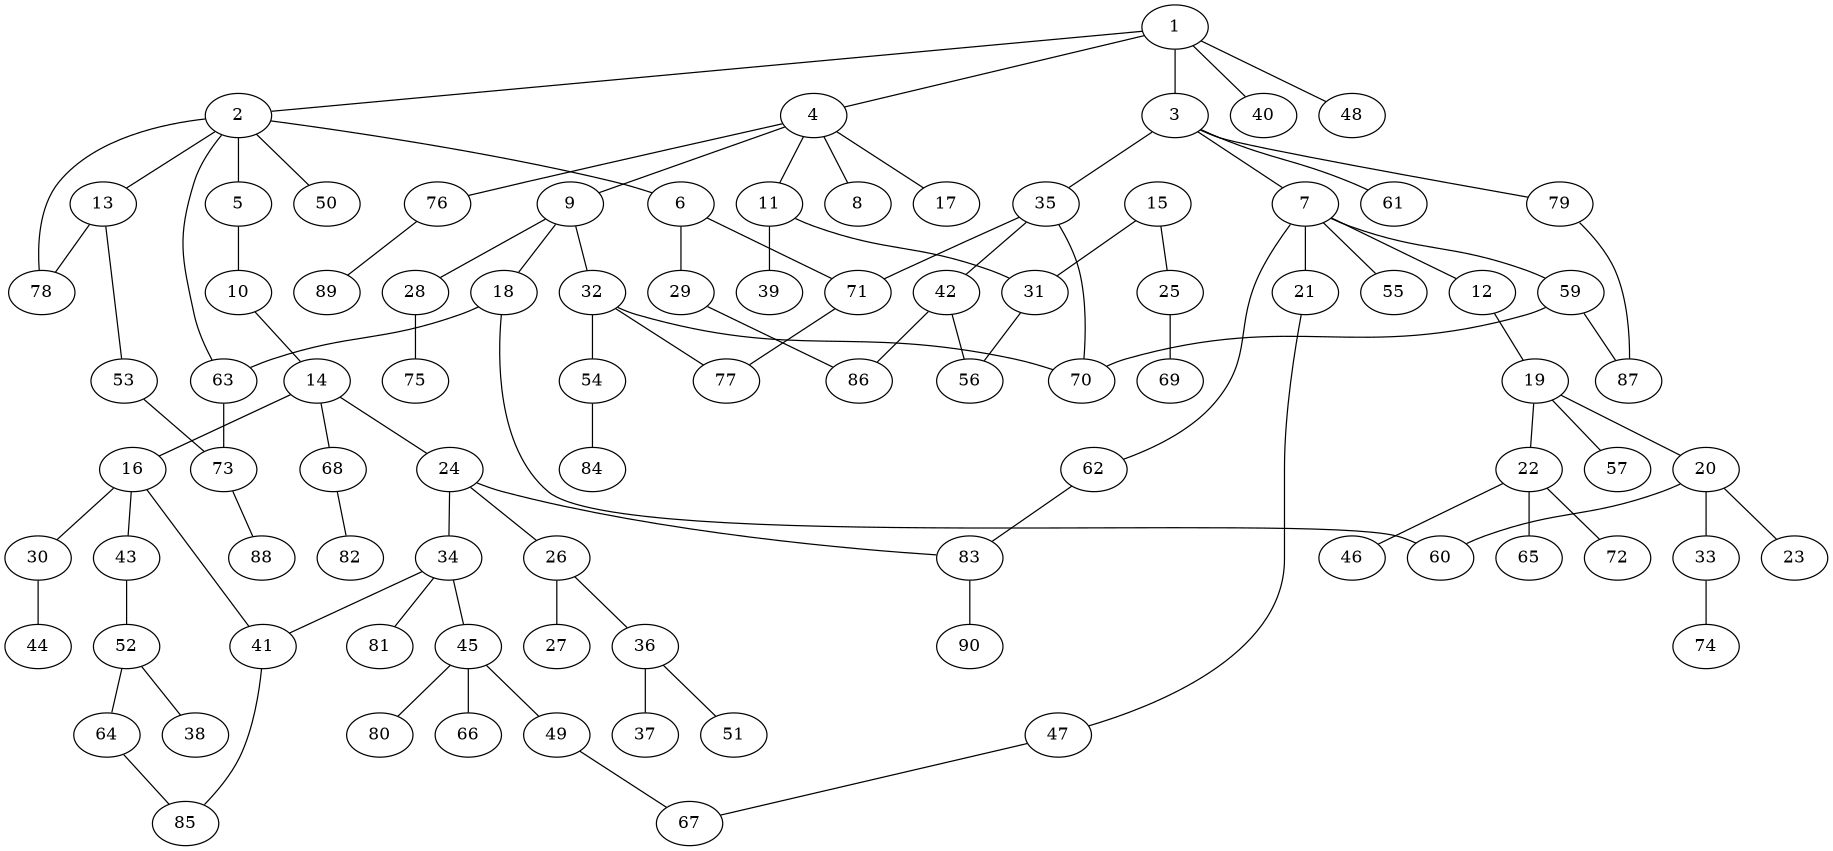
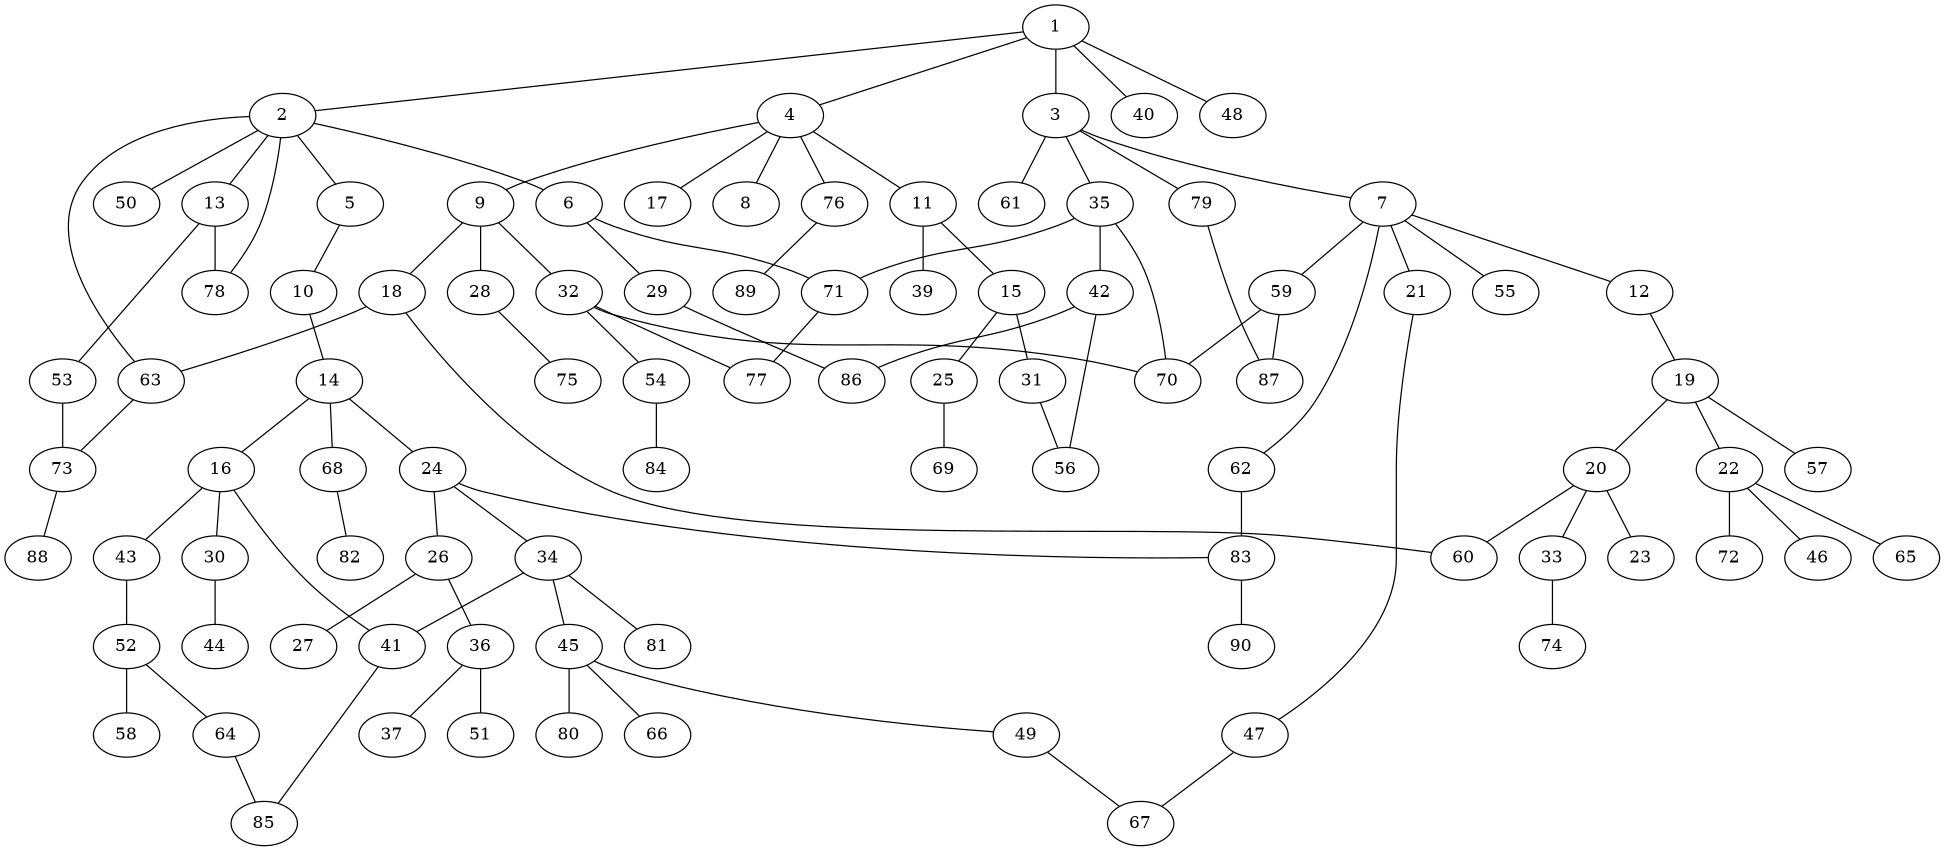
(902, 248) -> (961, 242)
(195, 735) -> (127, 735)
